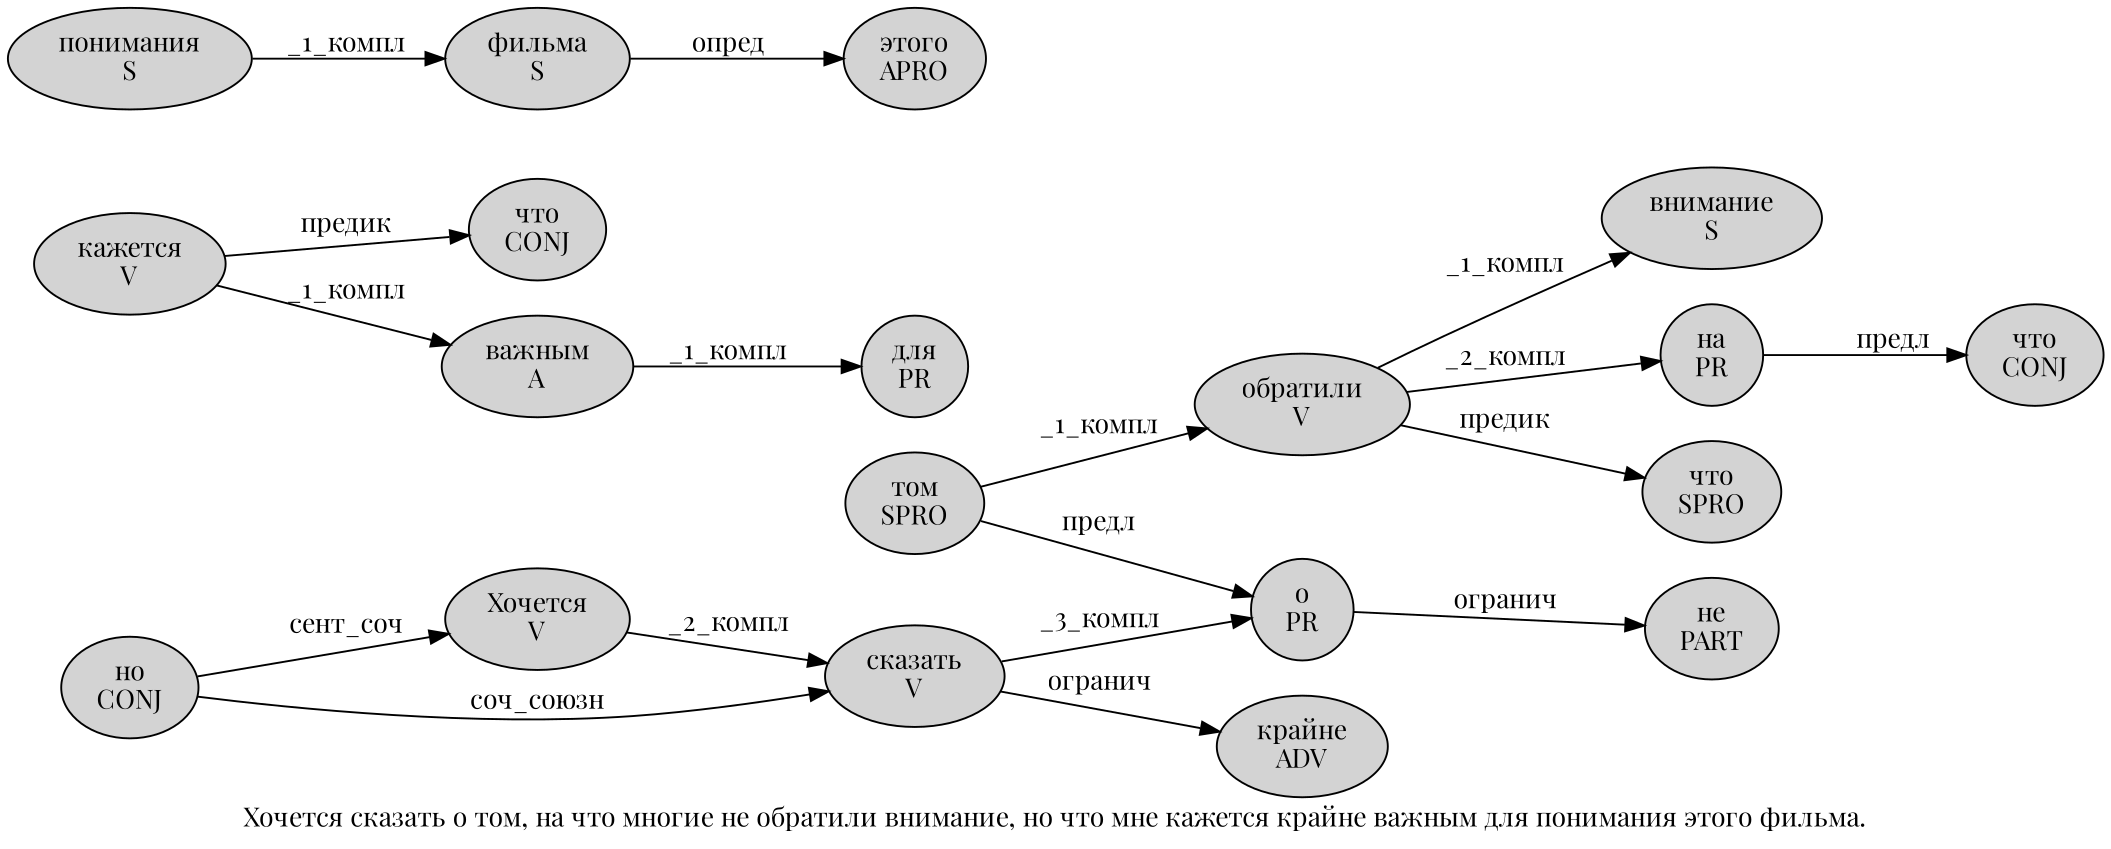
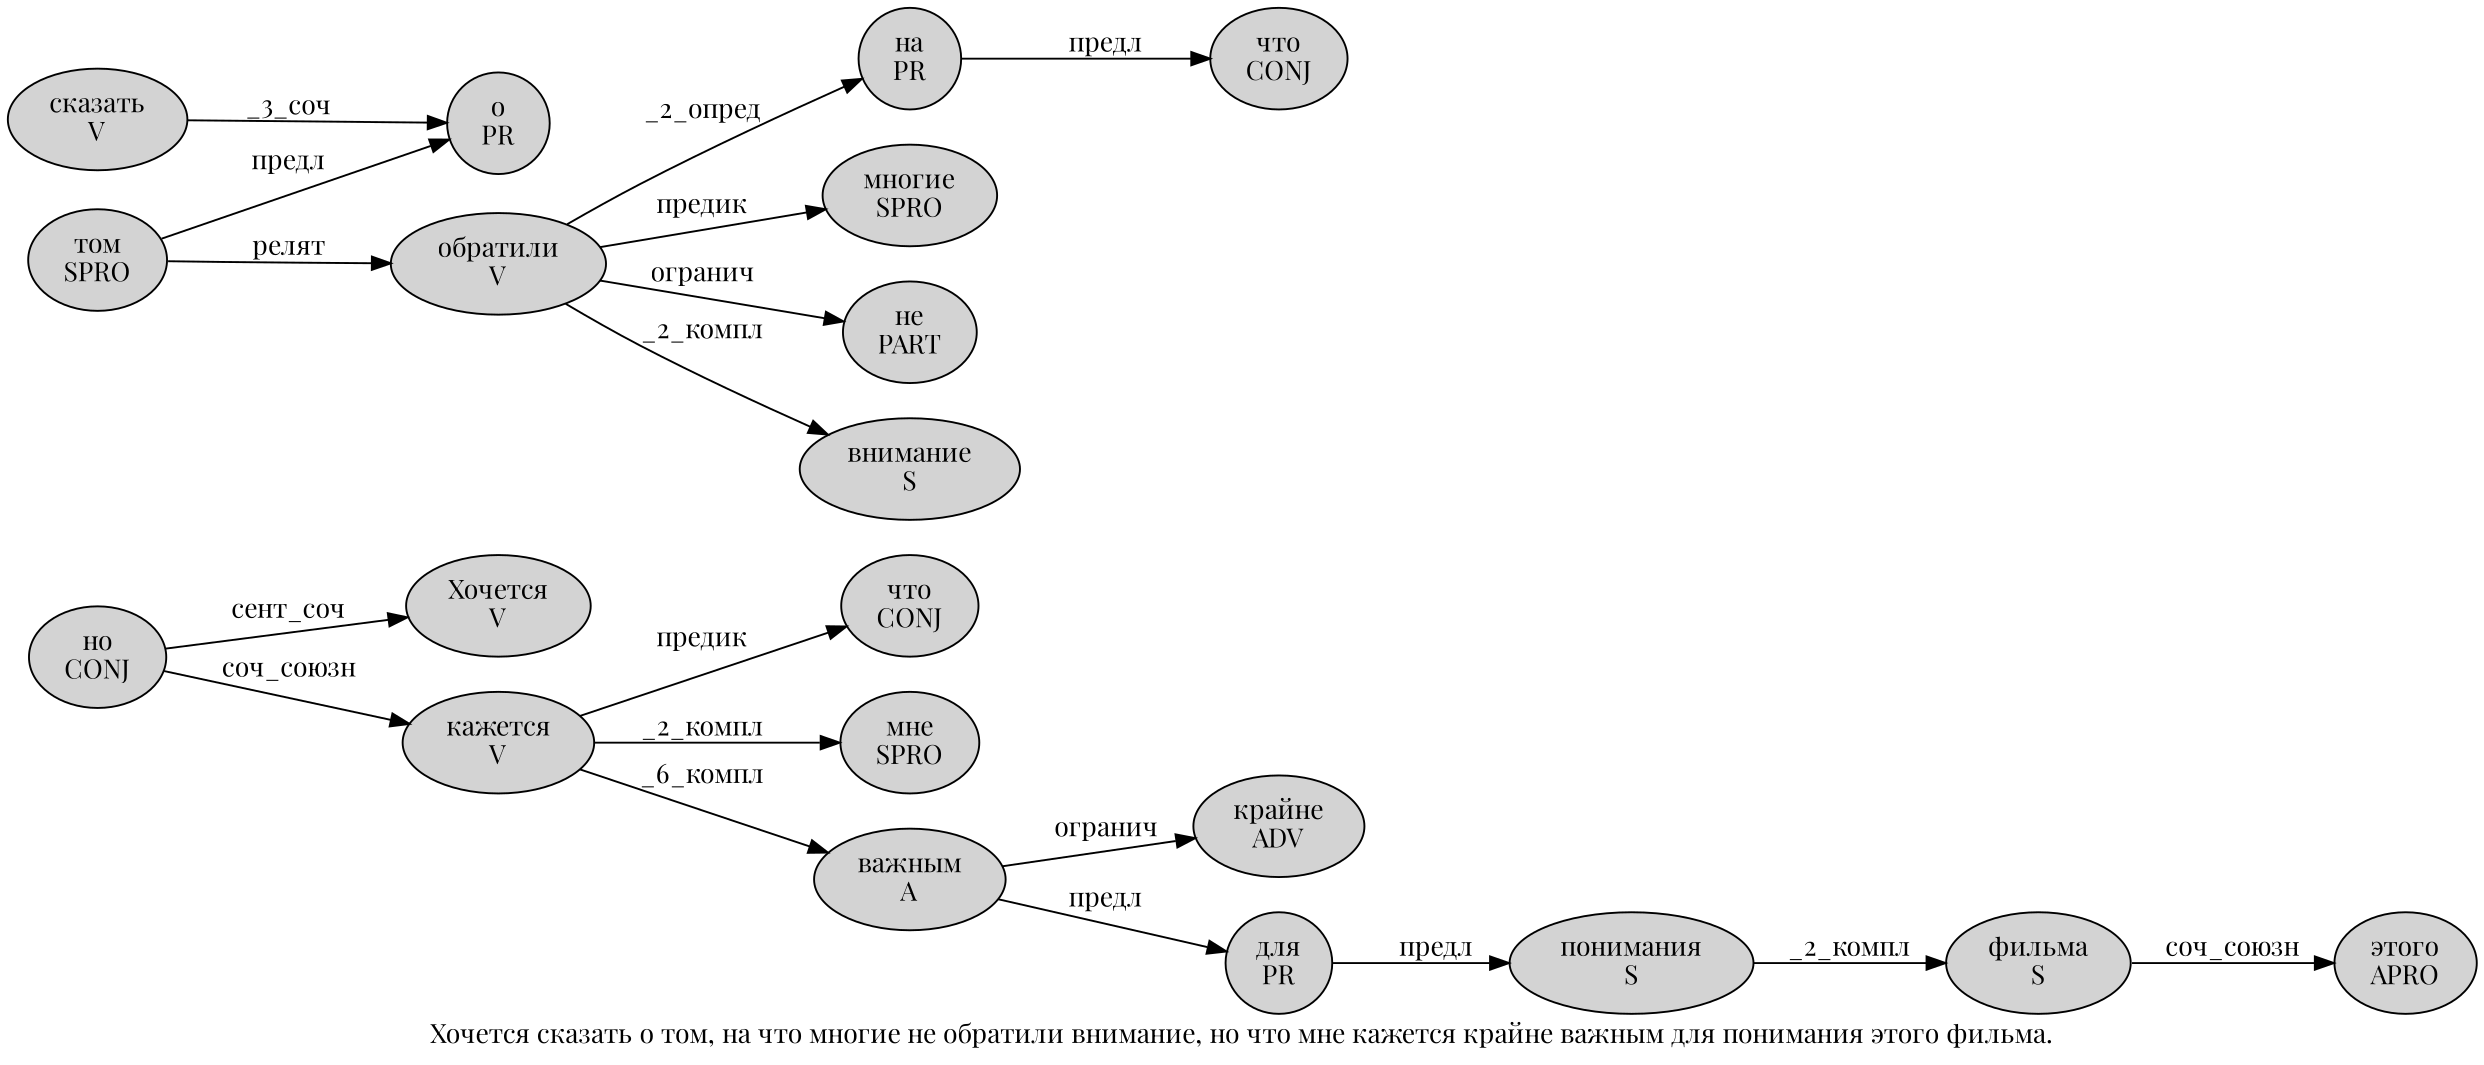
(347, 44) -> (1850, 949)
(729, 44) -> (2233, 949)
(1506, 265) -> (703, 331)
(347, 291) -> (703, 776)
(729, 352) -> (1106, 899)
(1506, 358) -> (703, 111)
(1100, 426) -> (289, 248)
(1712, 492) -> (910, 195)
(1489, 618) -> (712, 299)
(1100, 620) -> (289, 107)
(718, 646) -> none
(1101, 710) -> (1089, 854)
(504, 719) -> (277, 695)
none -> (910, 743)
none -> (1411, 963)
